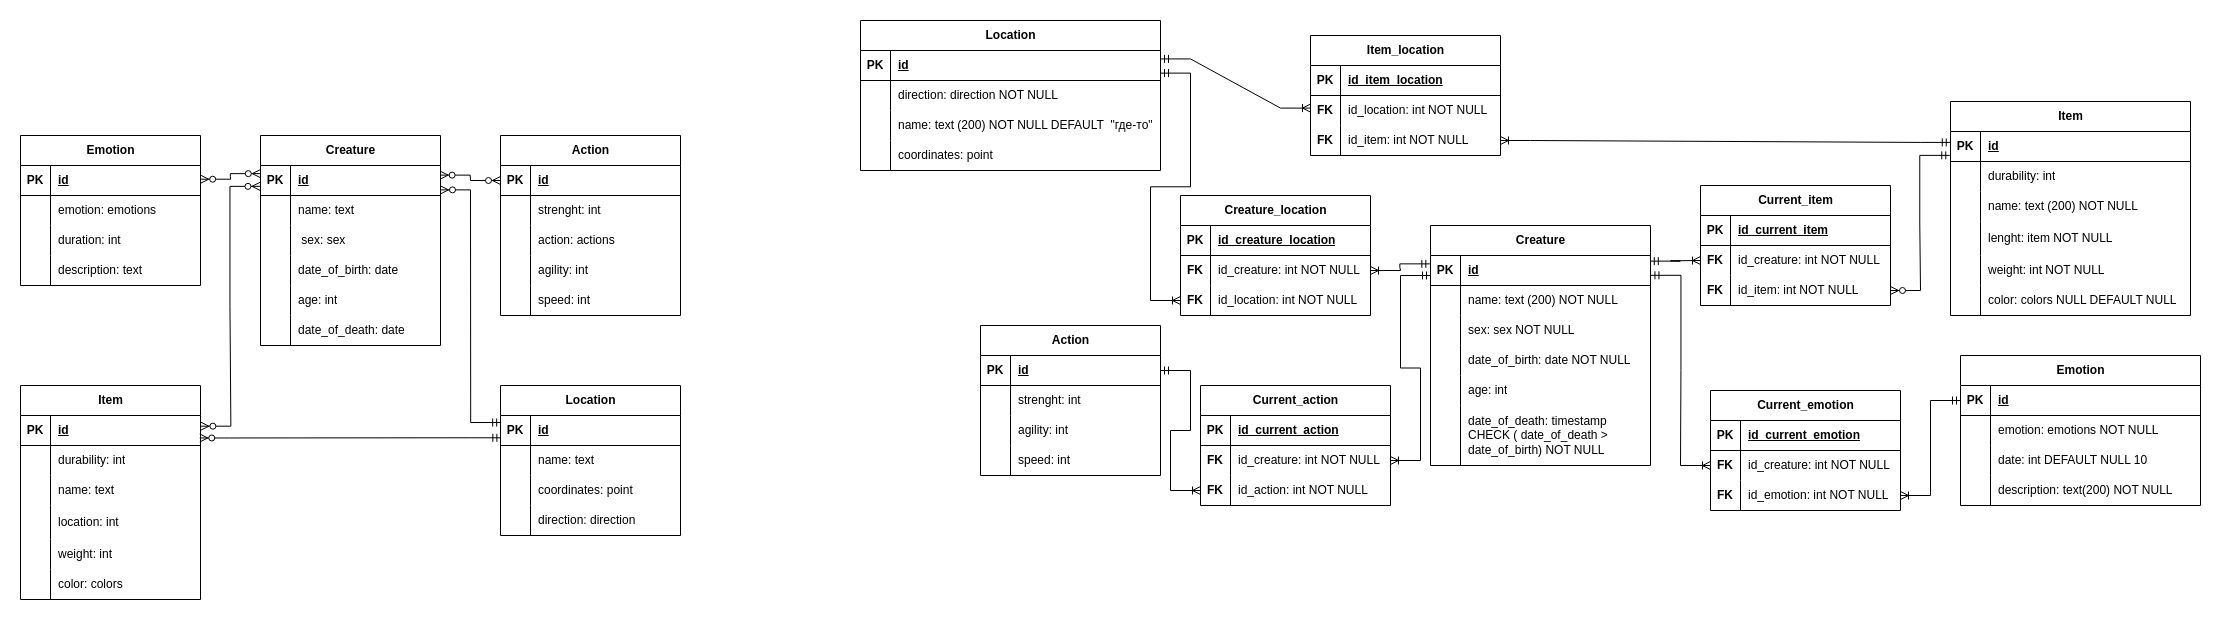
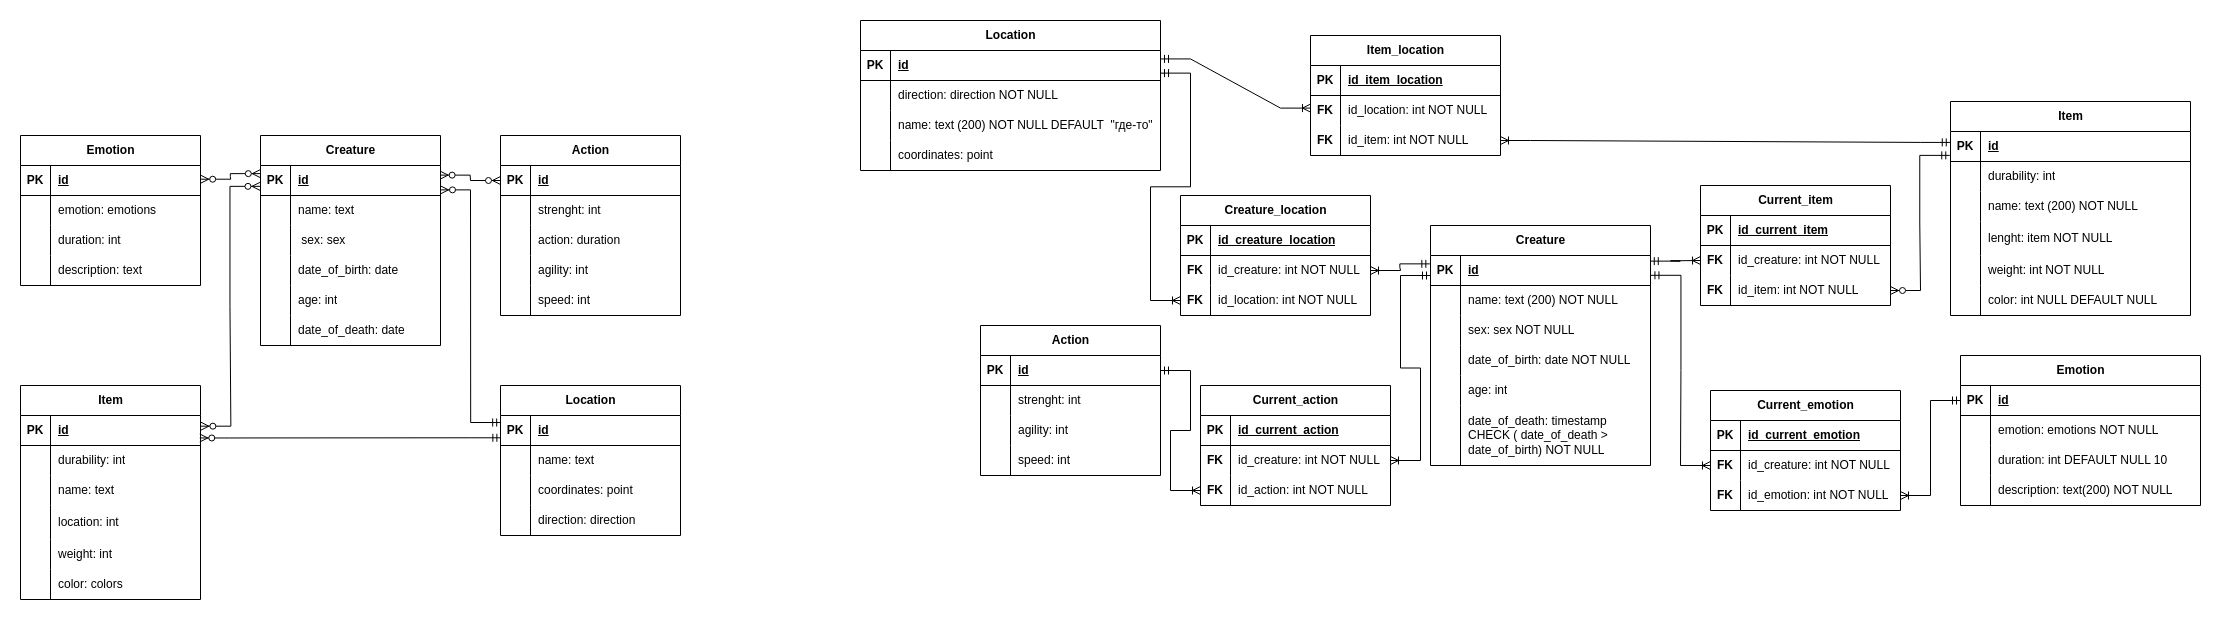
(583, 241) -> (586, 241)
(2082, 301) -> (2072, 301)
(2073, 461) -> (2085, 461)
